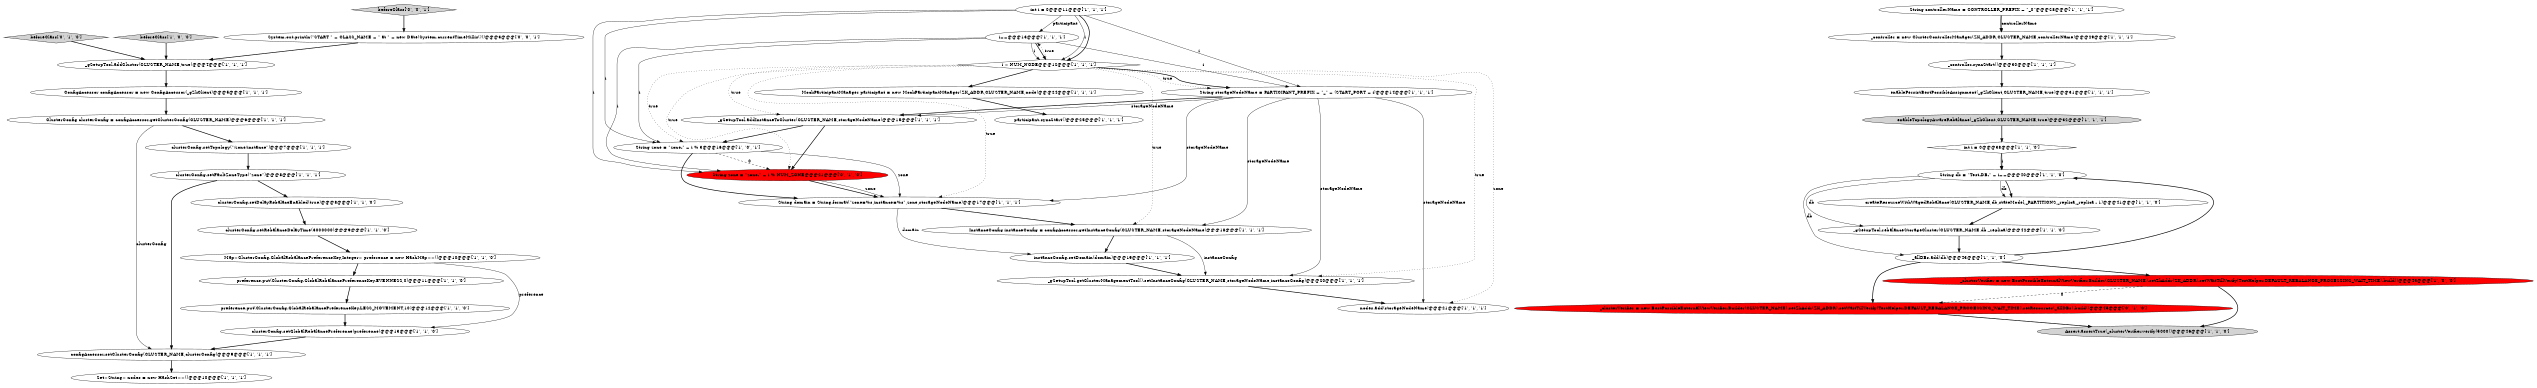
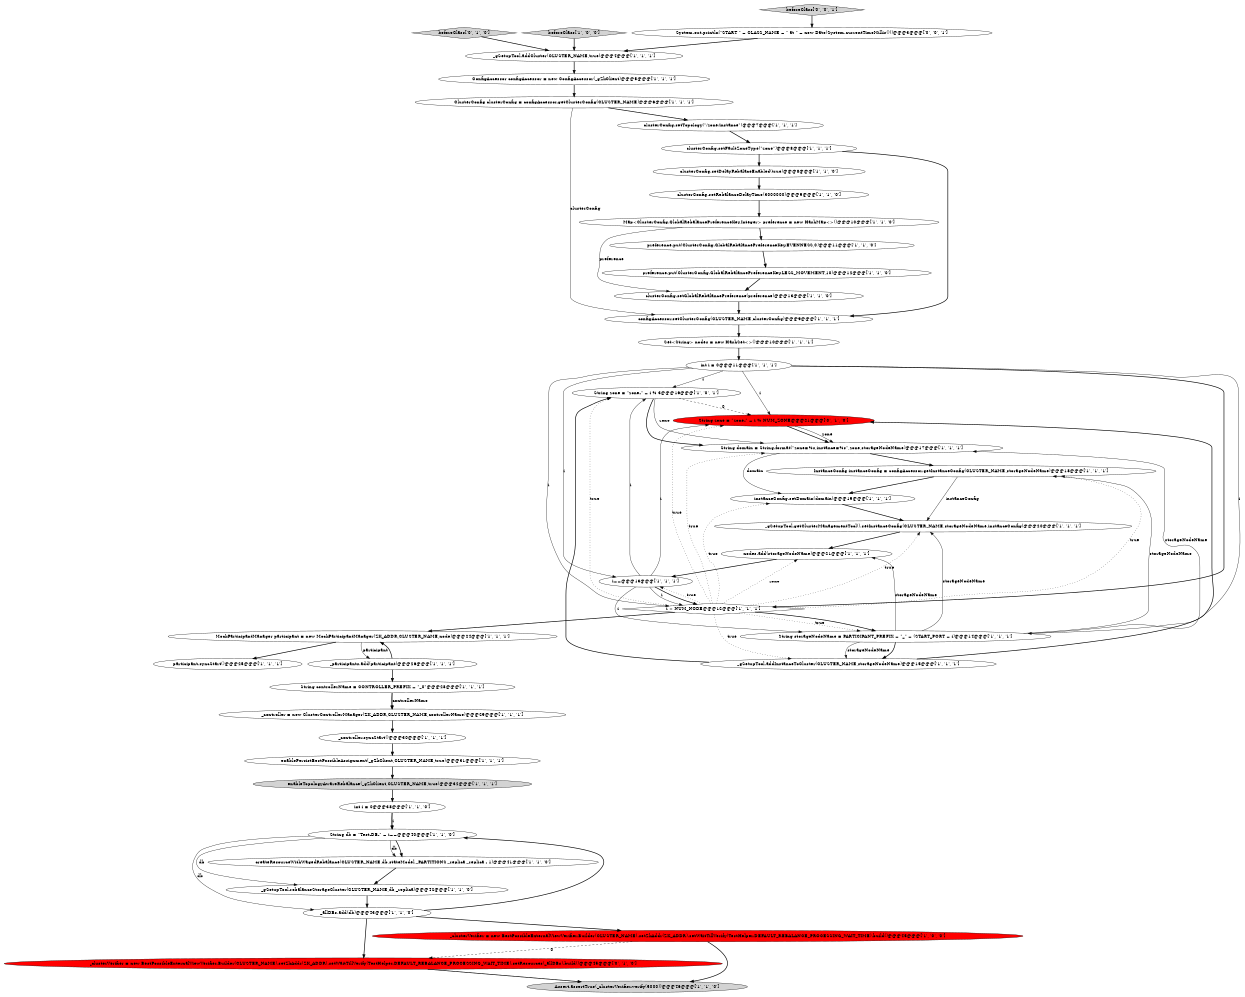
(1065, 24) -> (564, 471)
(2002, 148) -> (392, 807)
none -> (739, 352)
none -> (704, 534)
none -> (726, 568)
none -> (392, 664)
